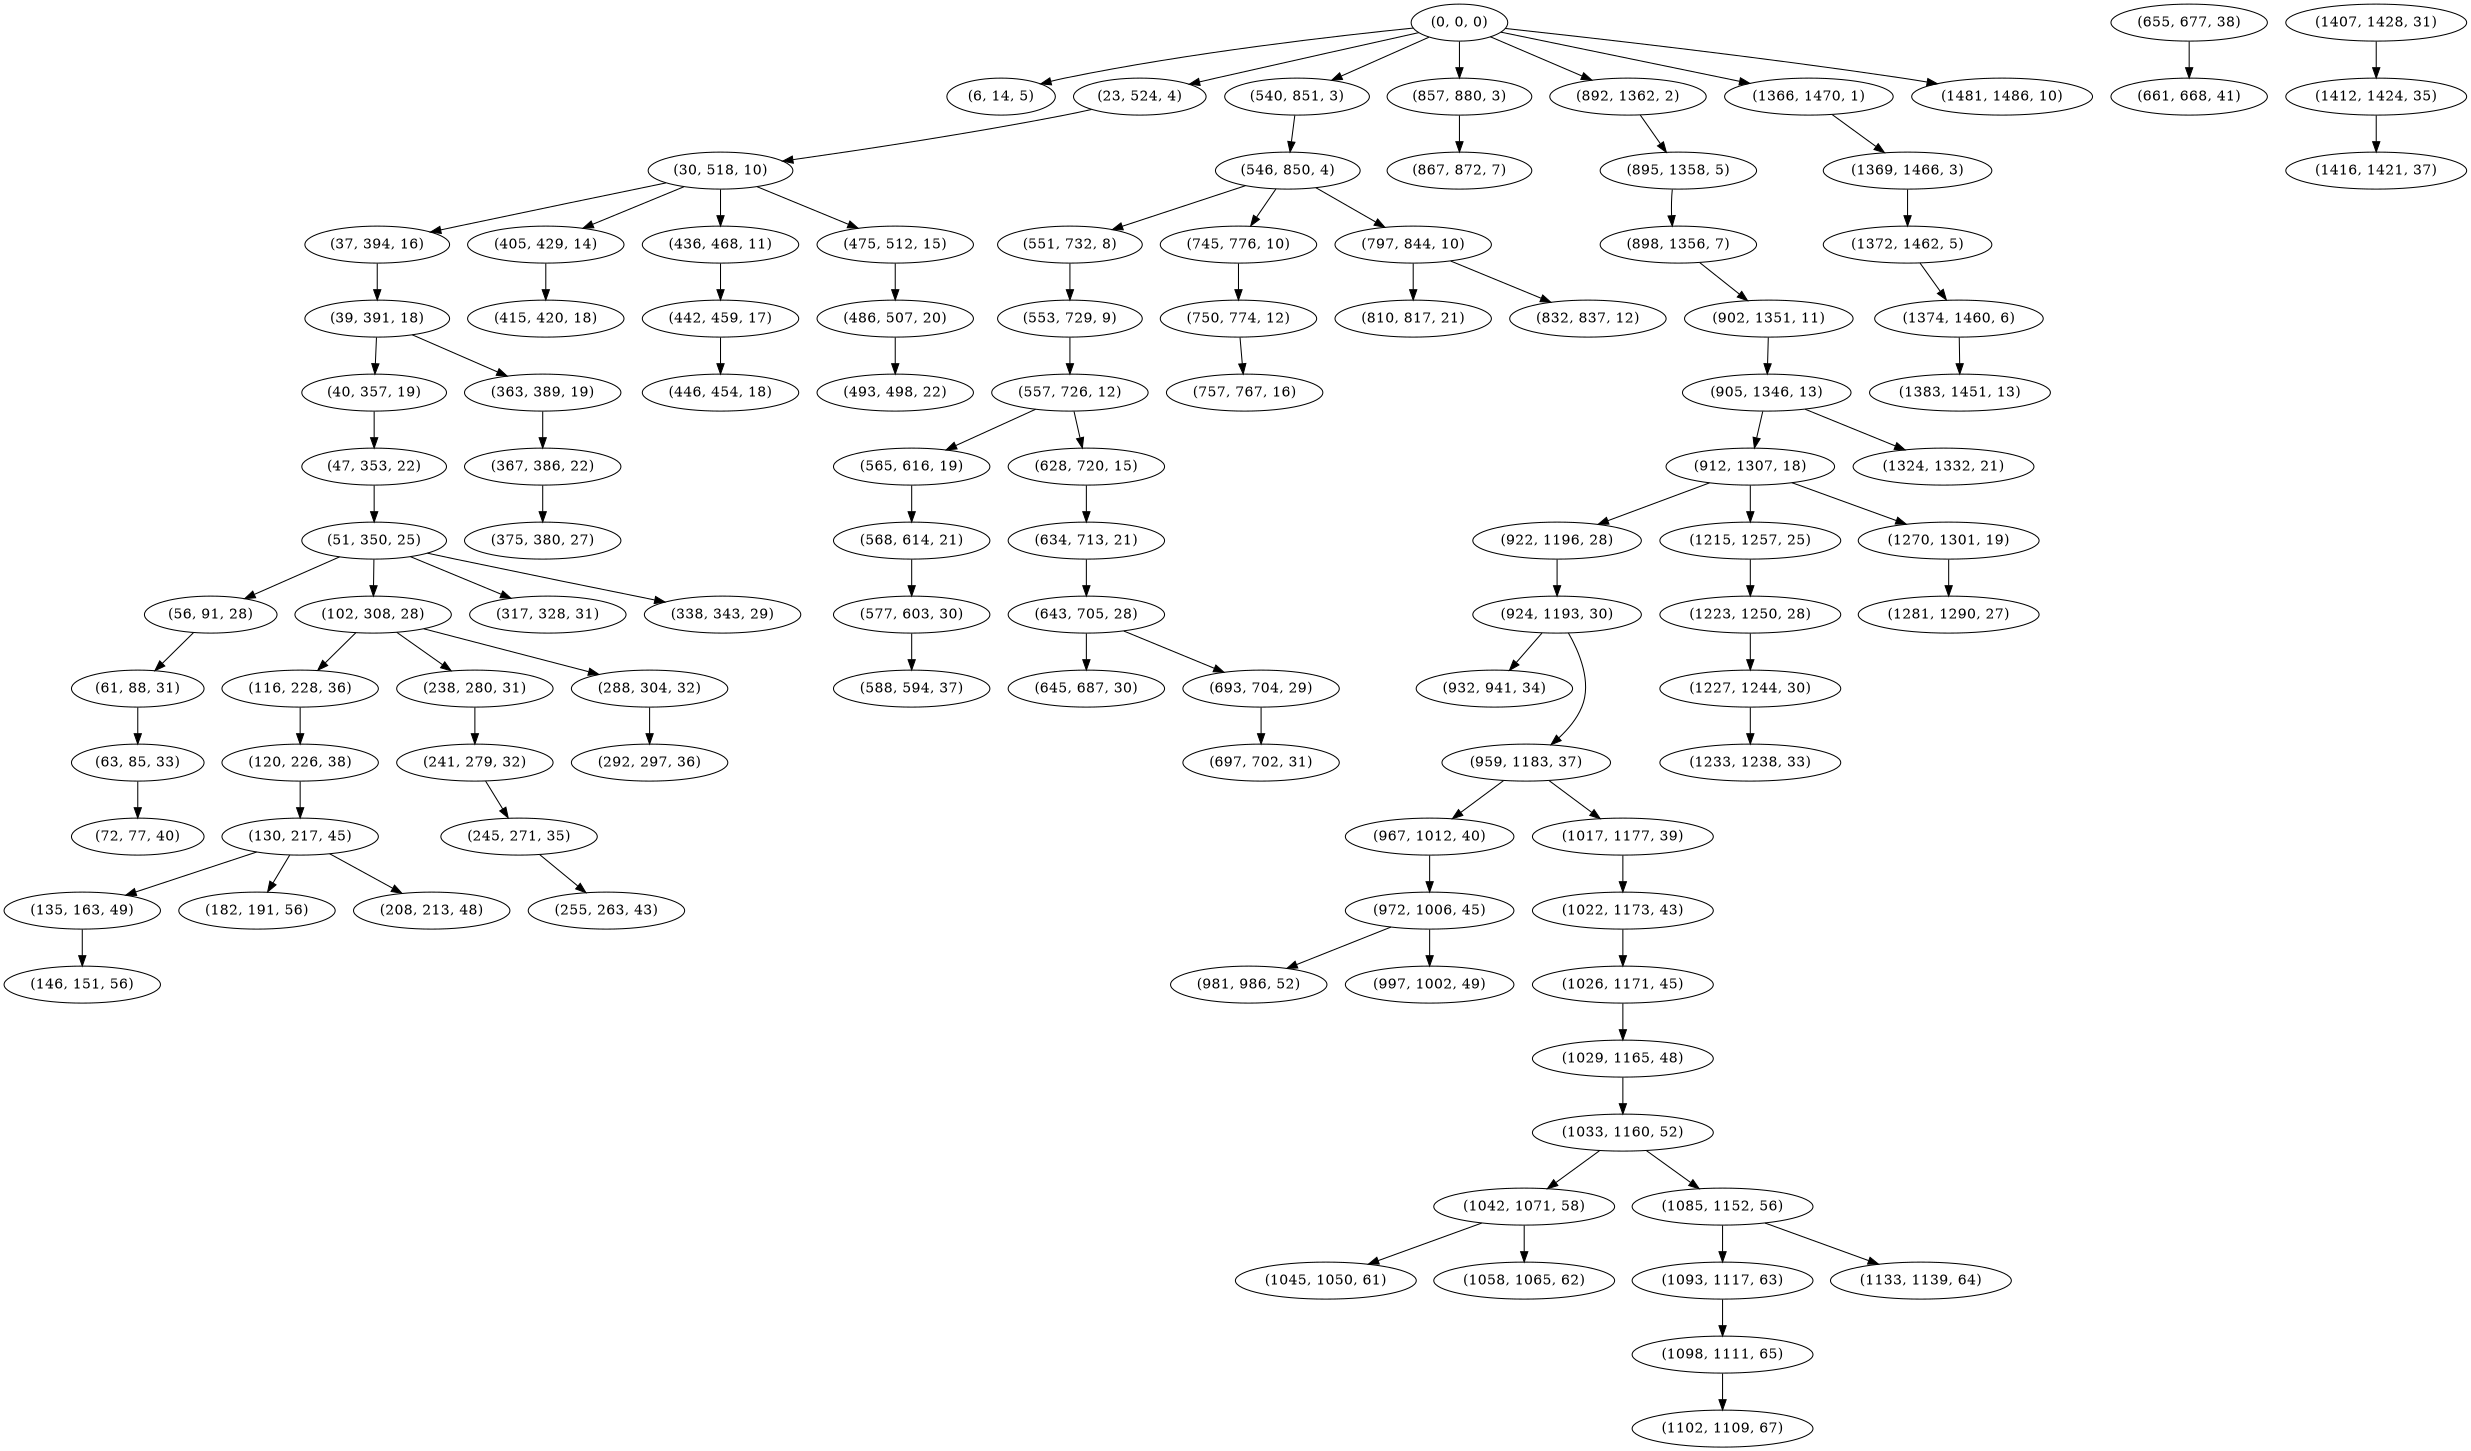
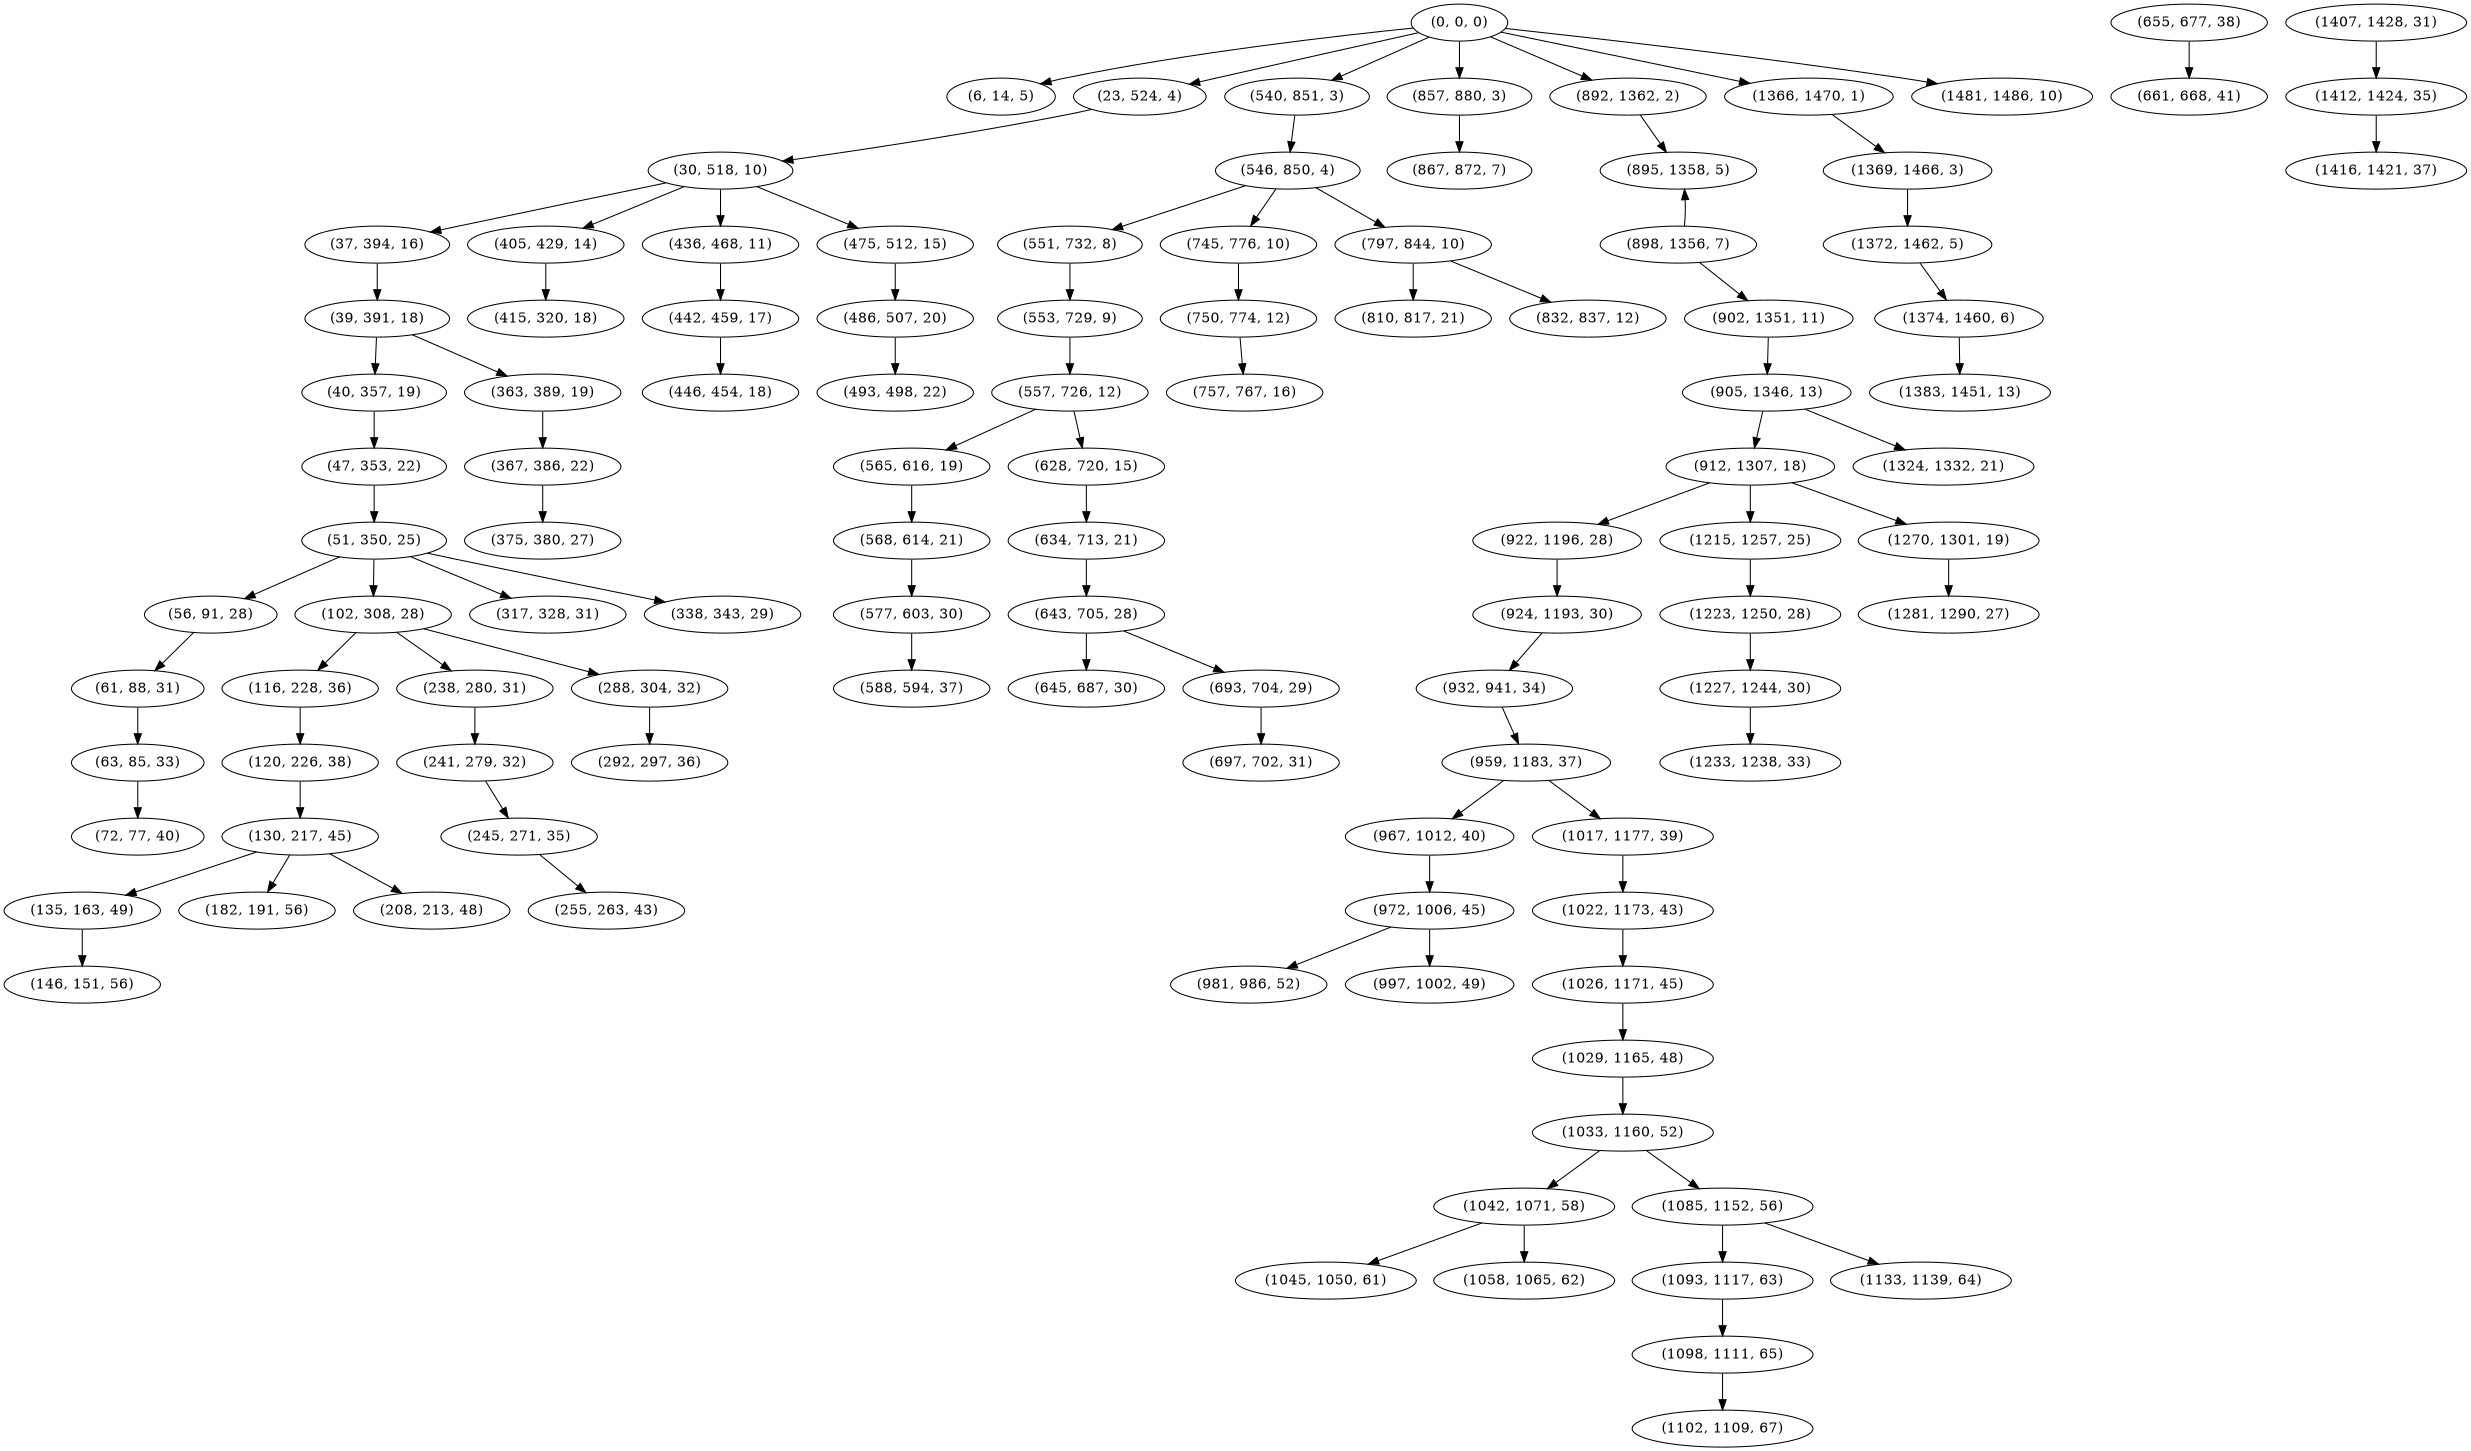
(1672, 203) -> (1685, 213)
(546, 319) -> (546, 319)
(1586, 688) -> (1508, 721)
